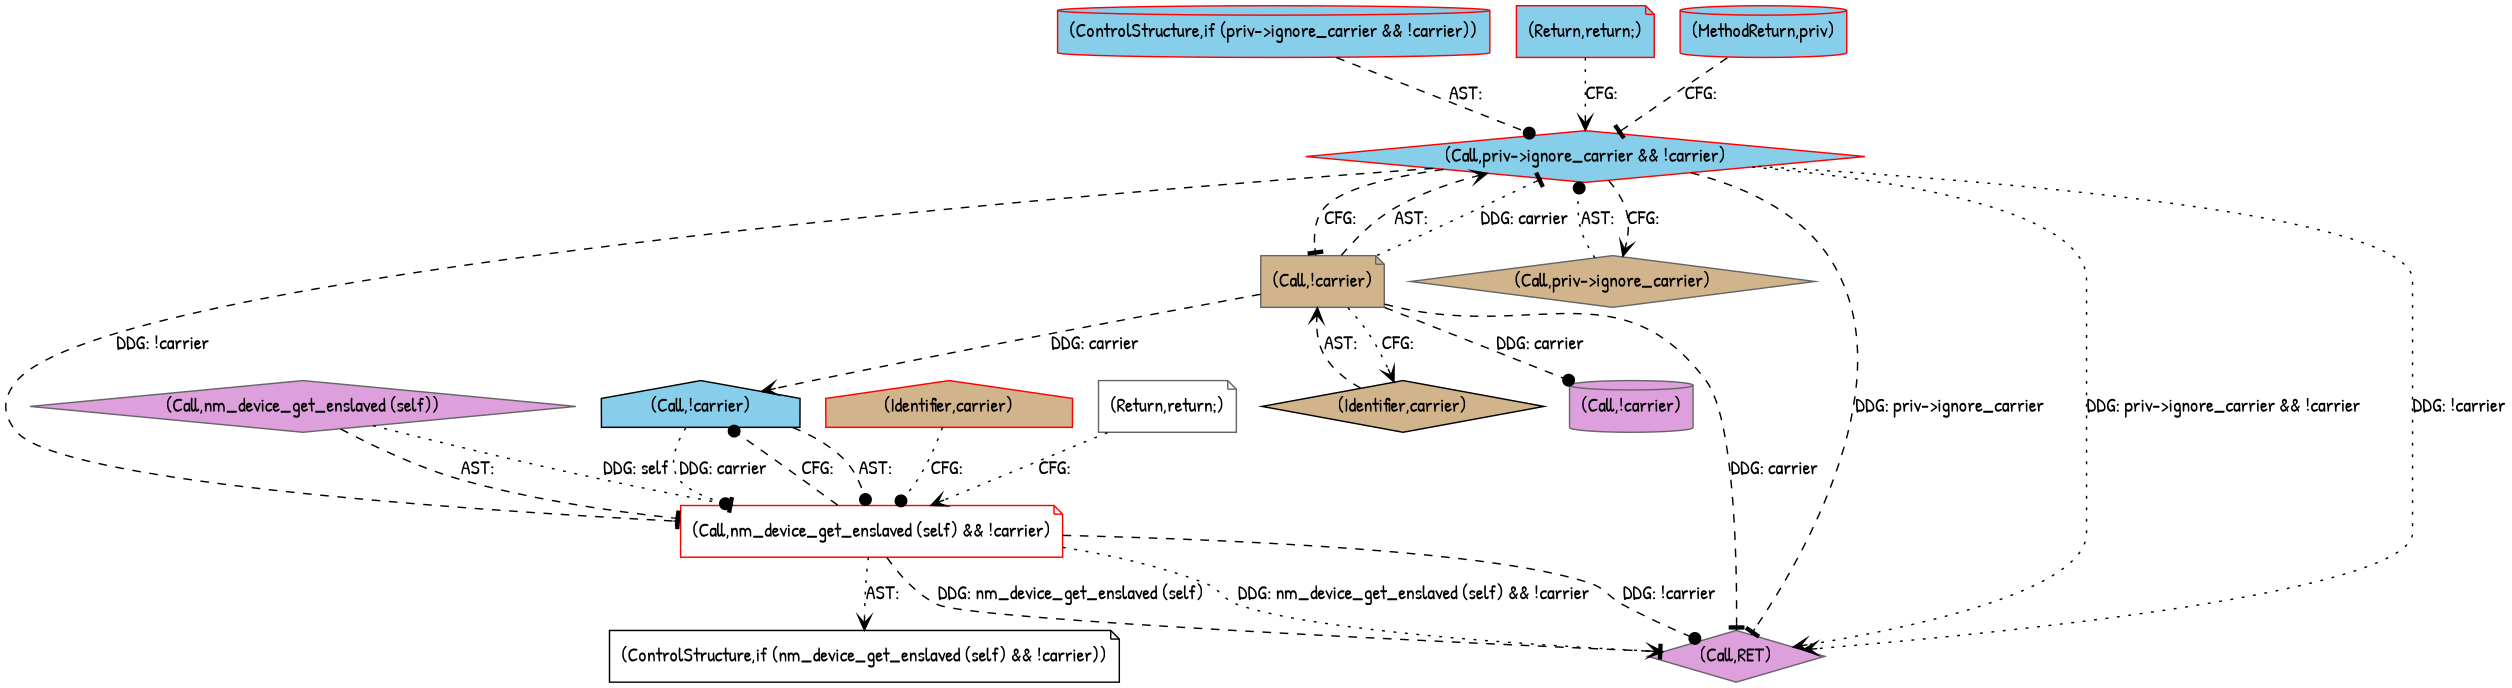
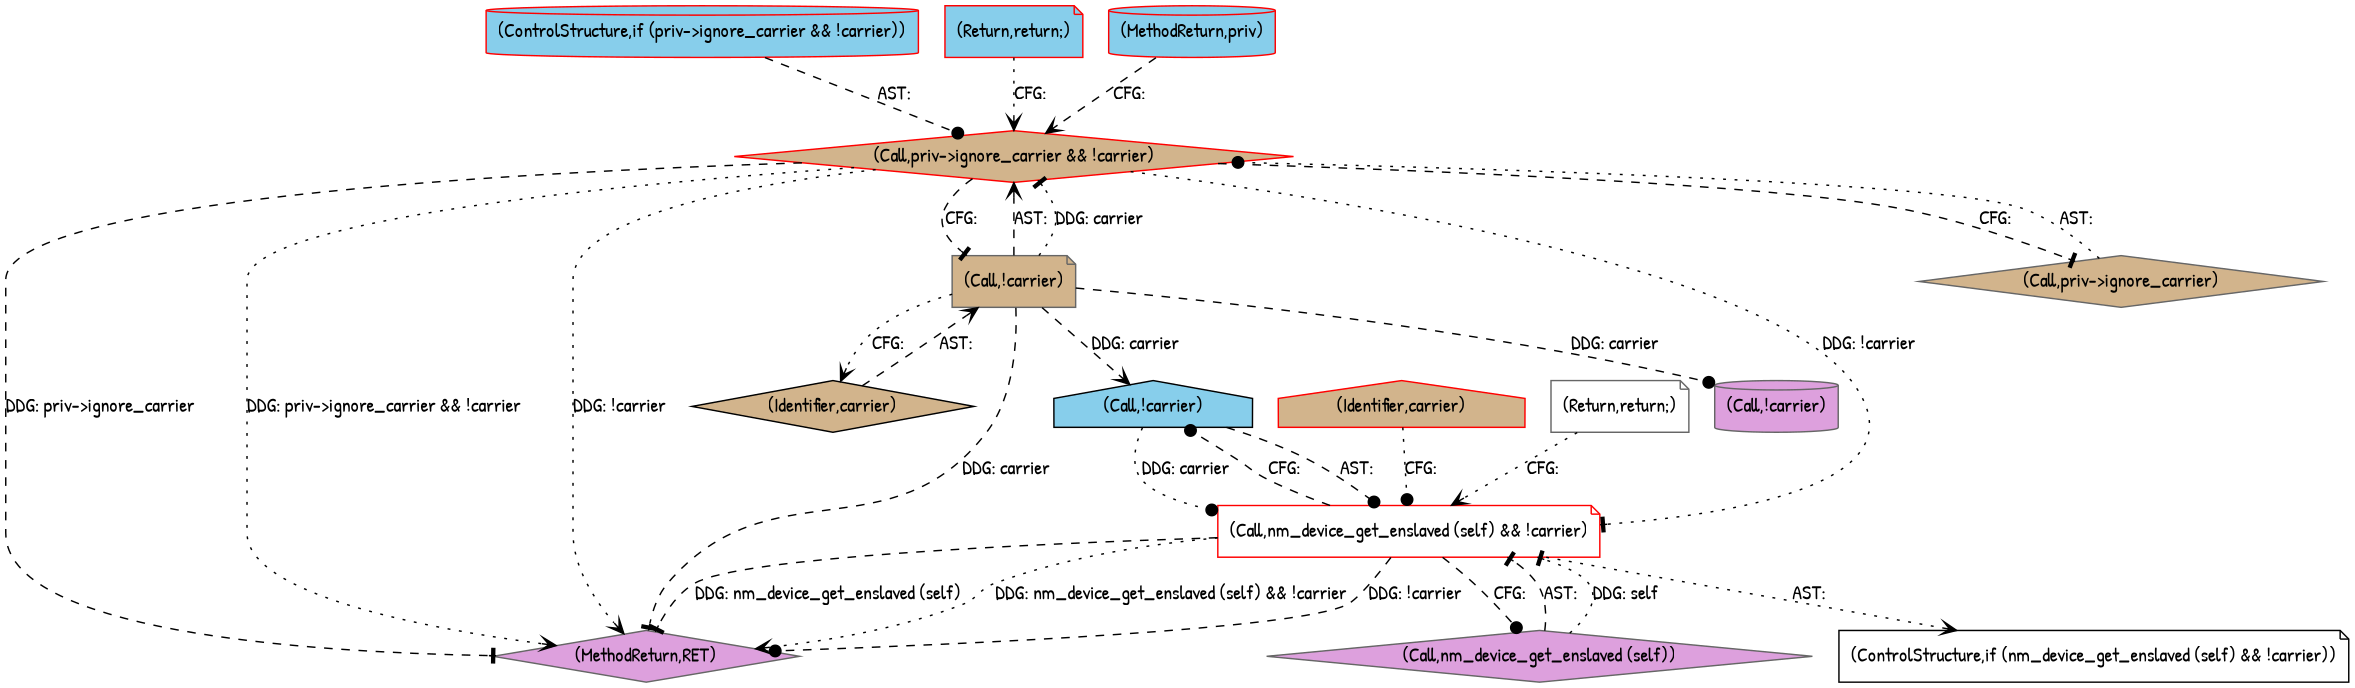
(1675, 93) -> (1107, 91)
(1585, 157) -> (1014, 157)
(1626, 209) -> (1712, 188)
(359, 282) -> (1671, 282)
none -> (1479, 588)
(1736, 656) -> (646, 656)
